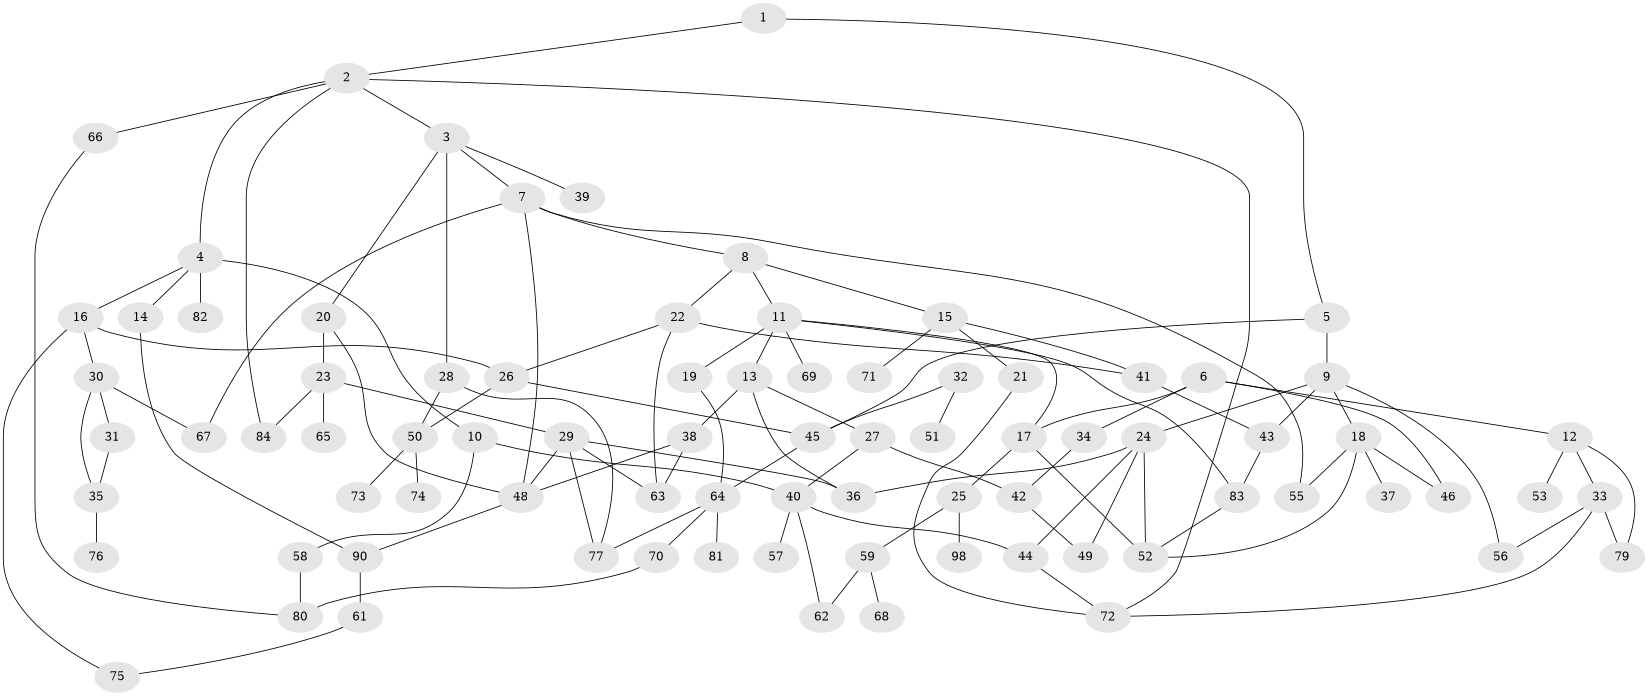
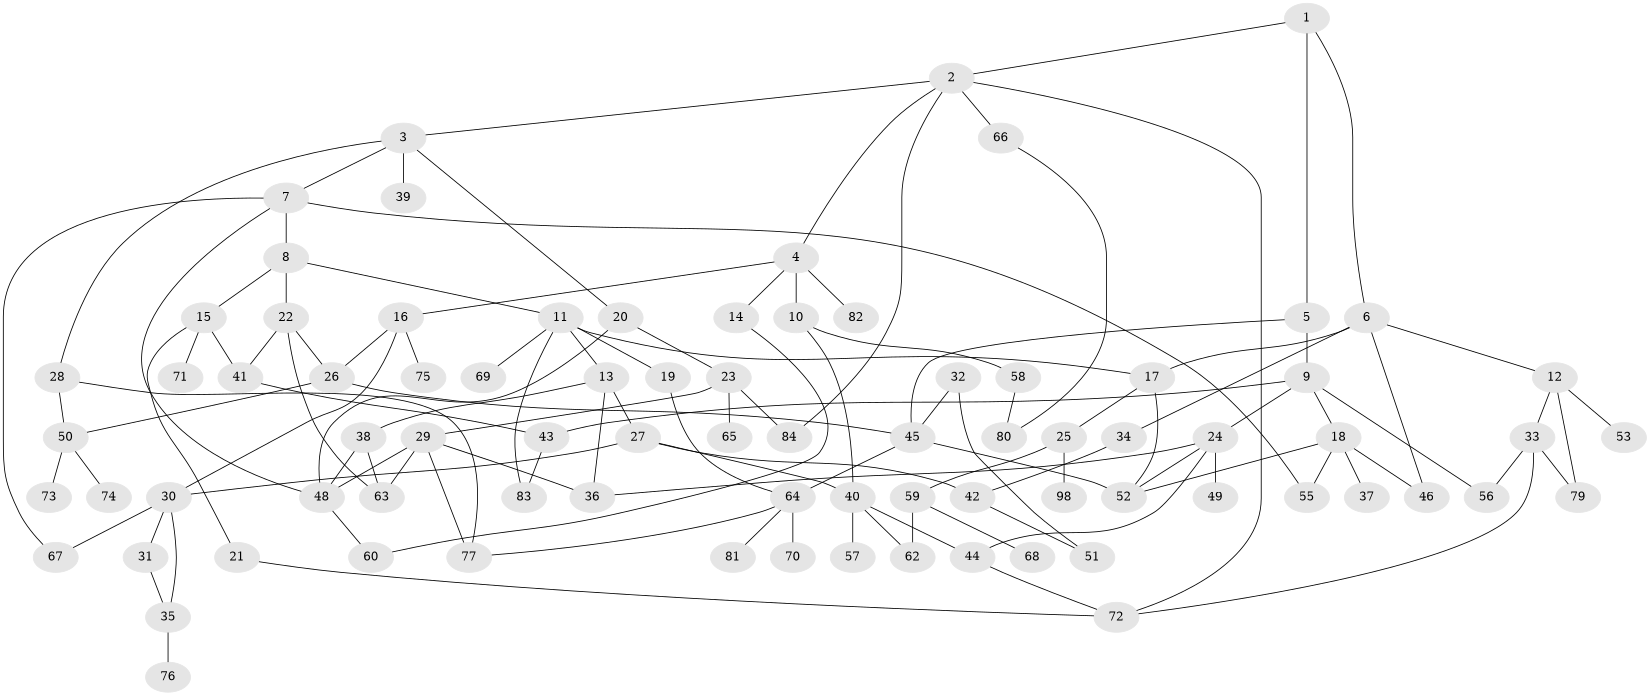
none -> (1353, 164)
none -> (415, 472)
(1049, 525) -> (1032, 527)
(1185, 531) -> (999, 459)
(360, 557) -> (371, 557)
(478, 587) -> none
(360, 617) -> none
